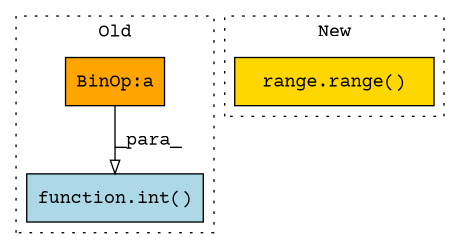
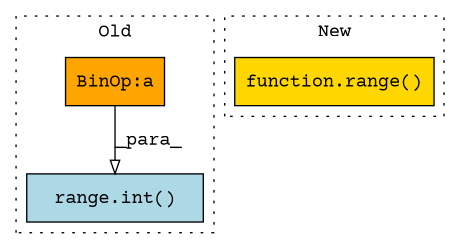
(334, 82) -> (334, 82)
(115, 198) -> (115, 198)
